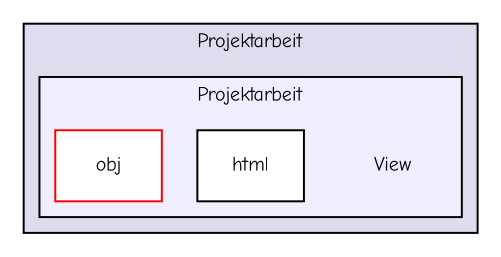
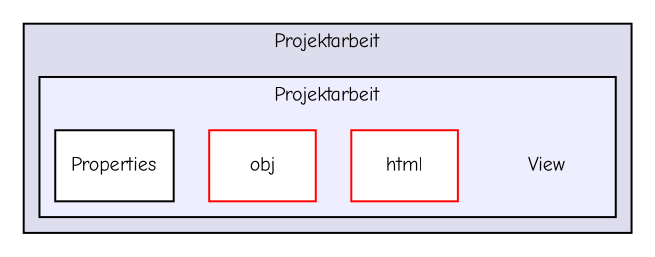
none -> (114, 166)
(251, 166) -> (405, 166)
